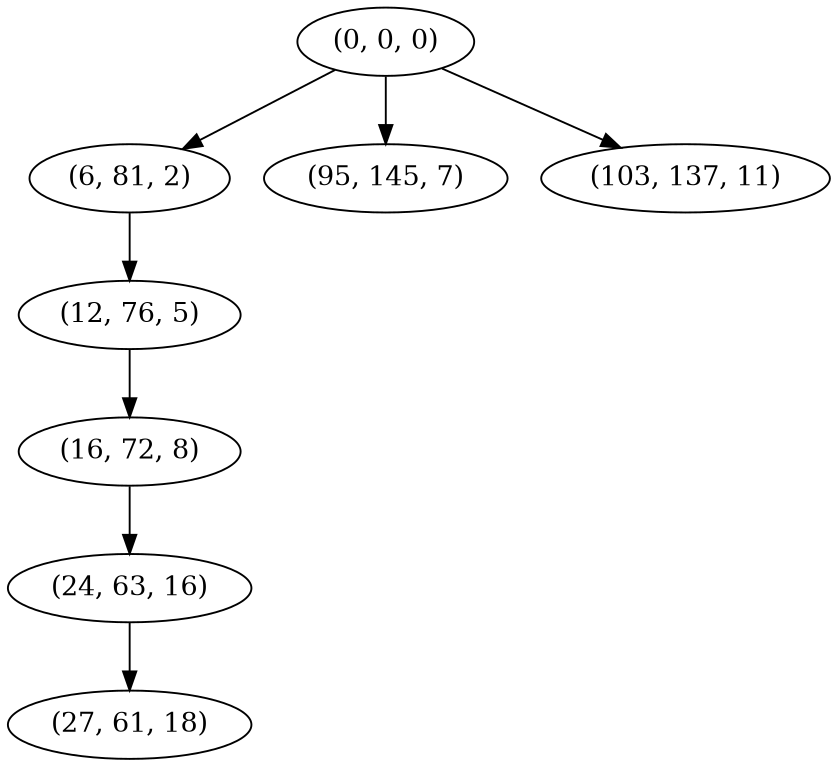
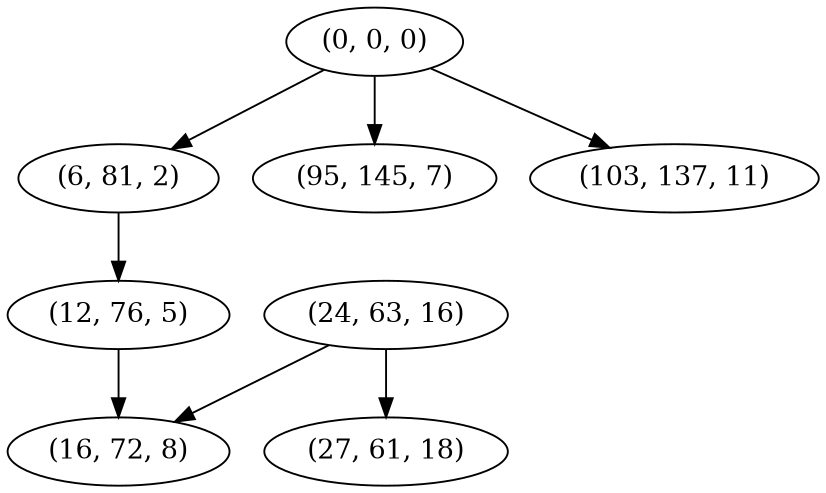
(130, 511) -> (260, 379)
